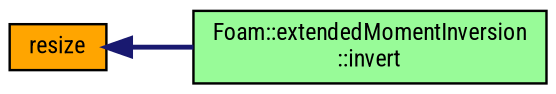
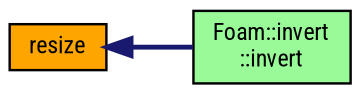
(370, 47) -> (272, 47)
